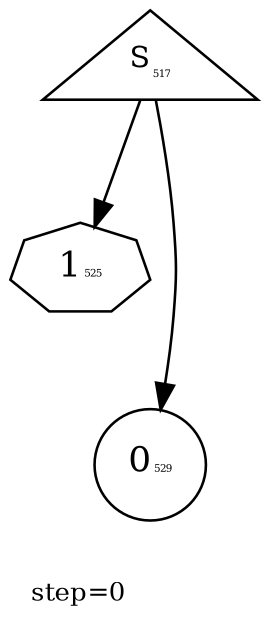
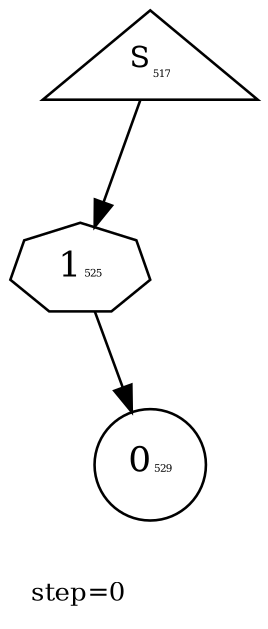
(175, 242) -> (109, 349)
